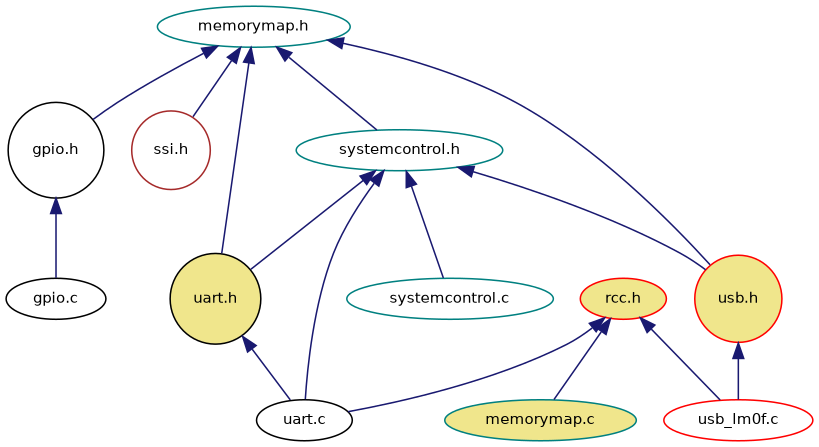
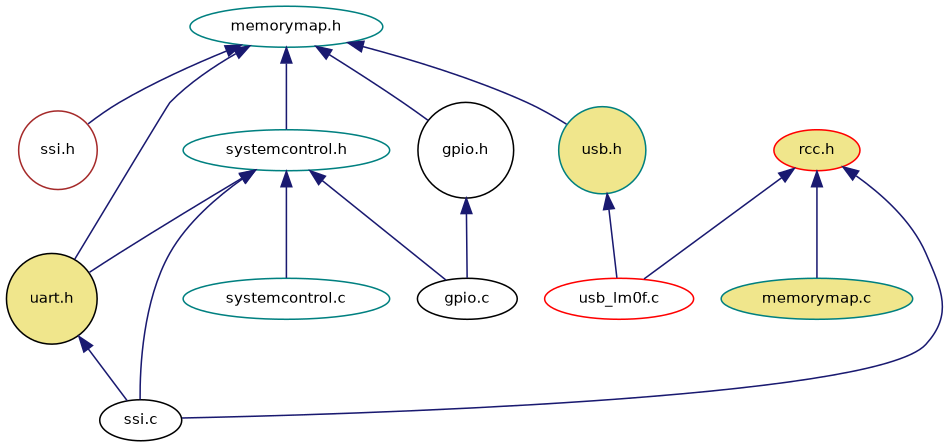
(593, 213) -> (384, 230)
(738, 299) -> (602, 150)
(304, 420) -> (141, 420)
